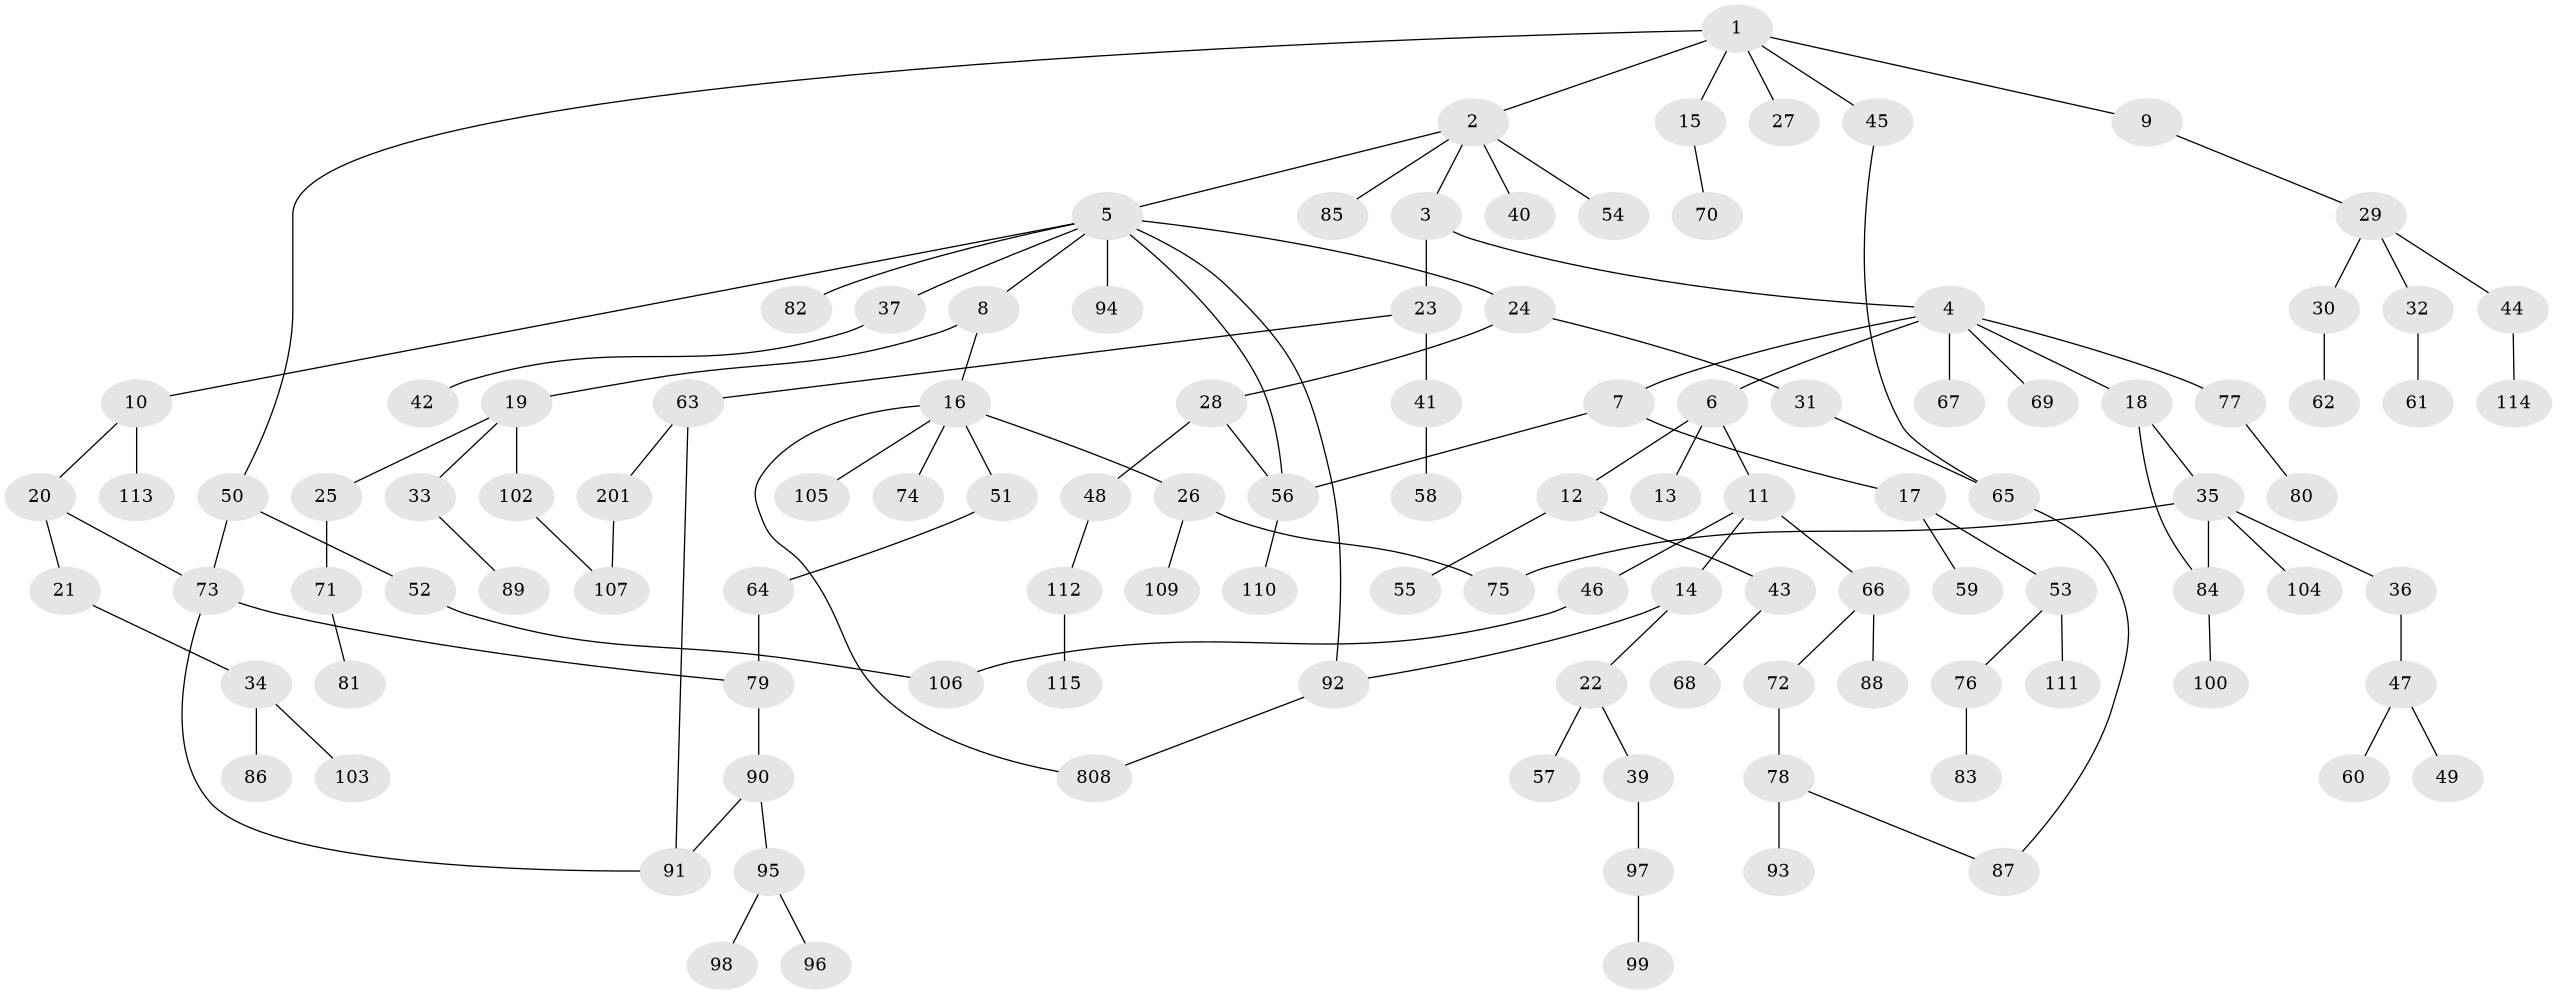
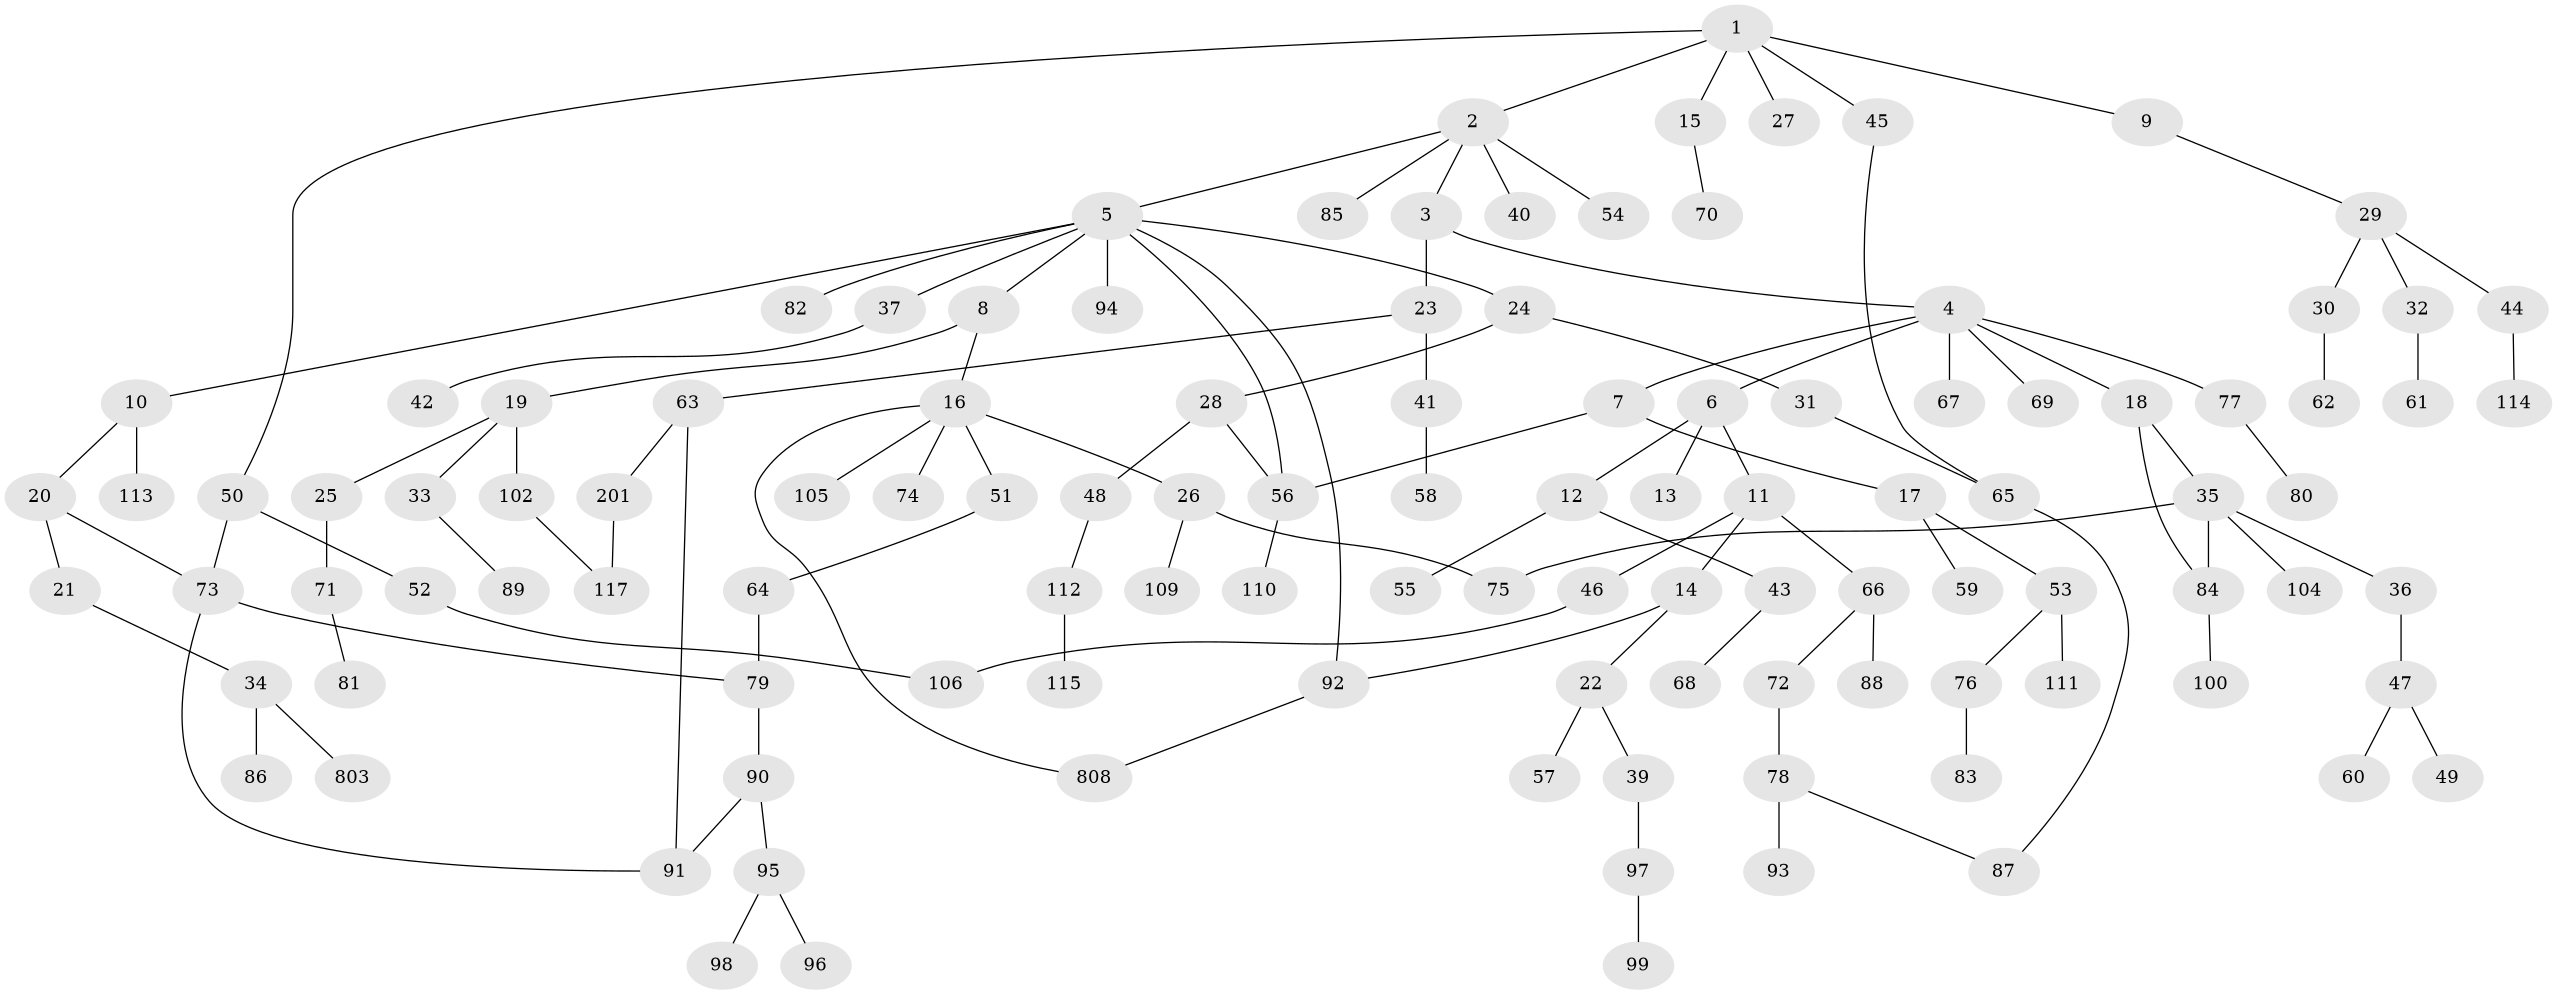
(612, 591) -> (612, 591)
(353, 778) -> (353, 778)
